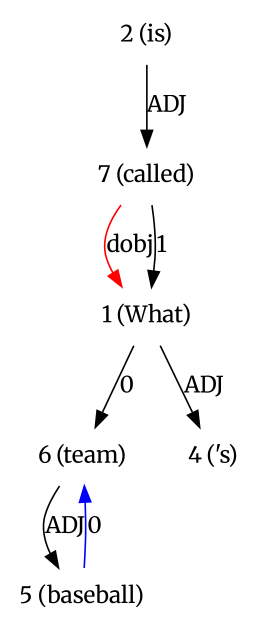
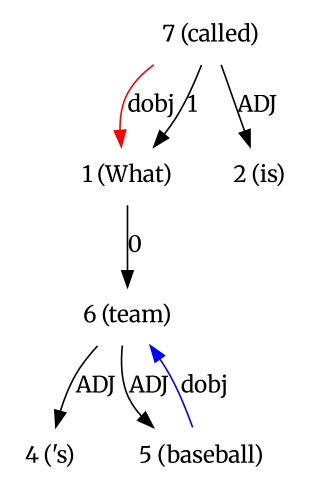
(147, 98) -> (233, 98)
(176, 379) -> (75, 376)
(95, 527) -> (205, 387)
